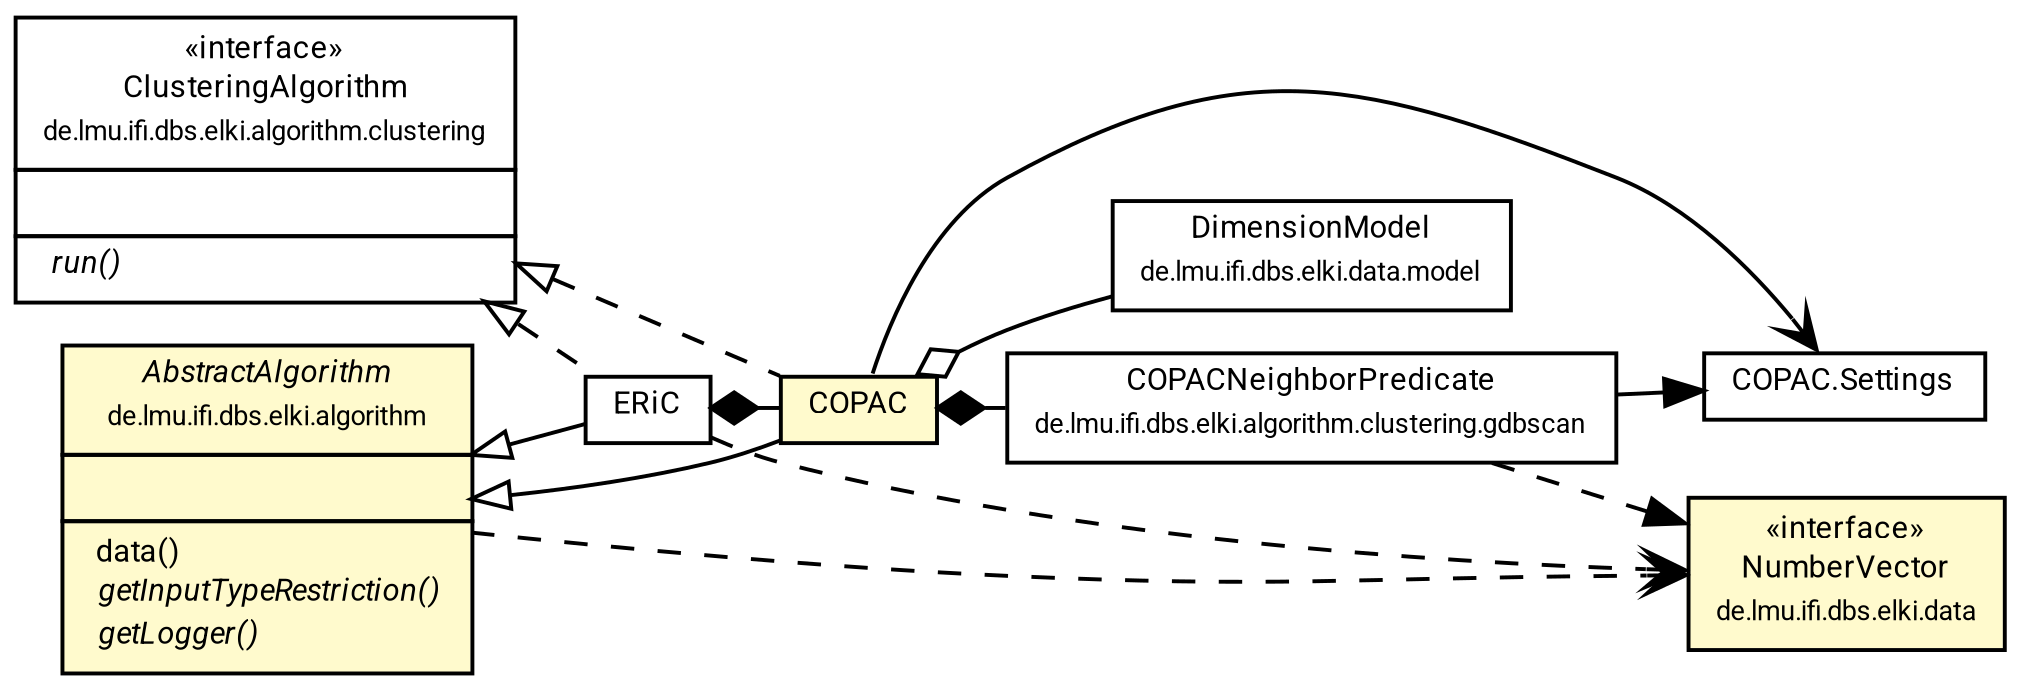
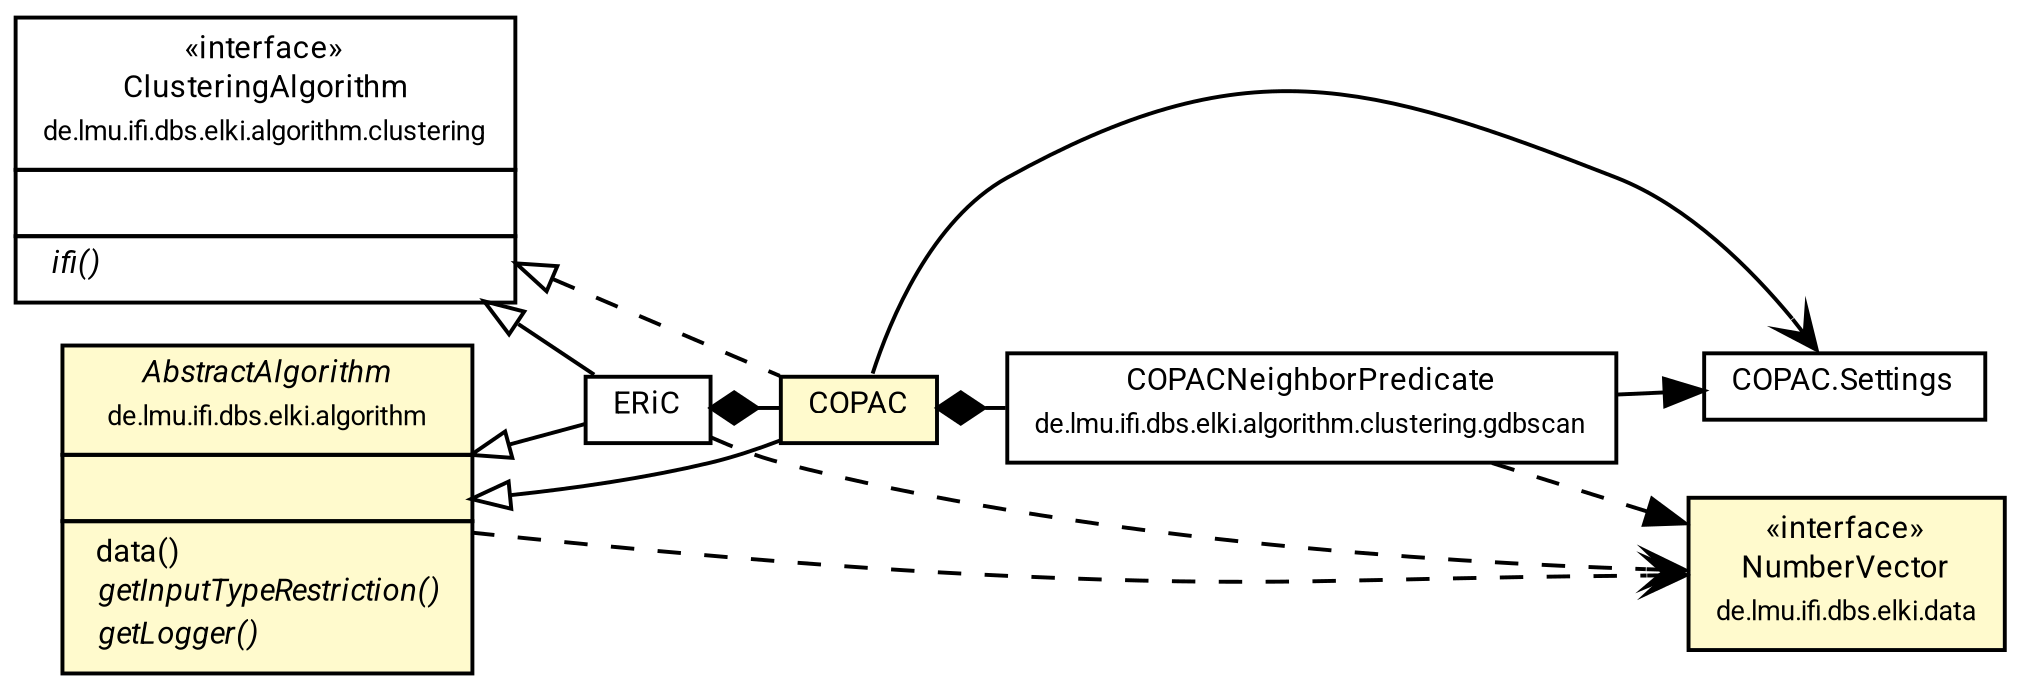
(1312, 256) -> none
(84, 264) -> (74, 264)
(556, 349) -> (556, 349)
